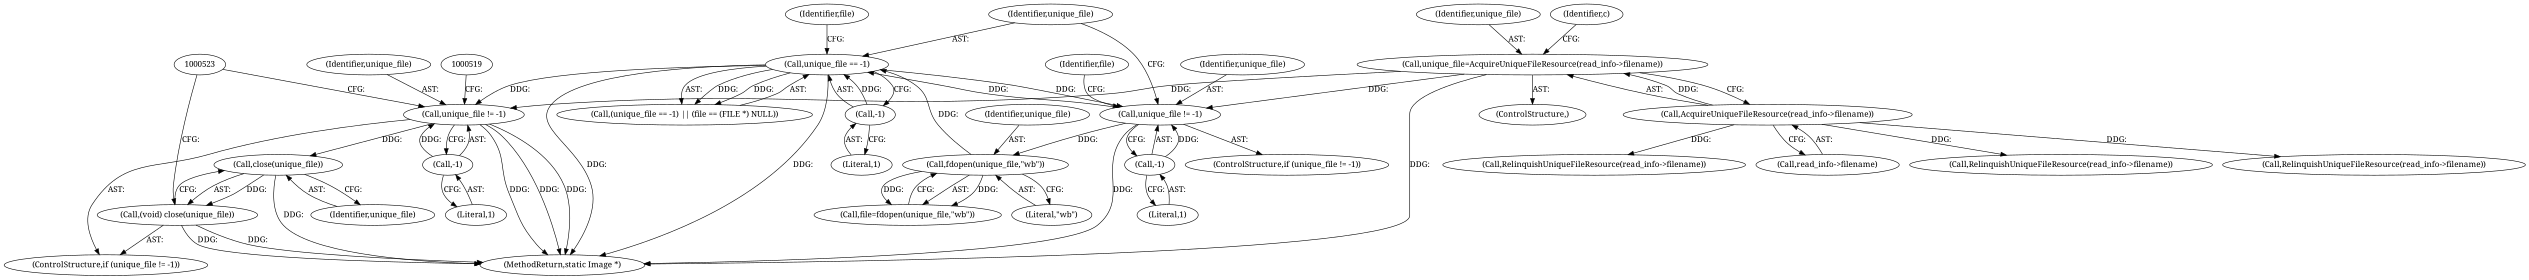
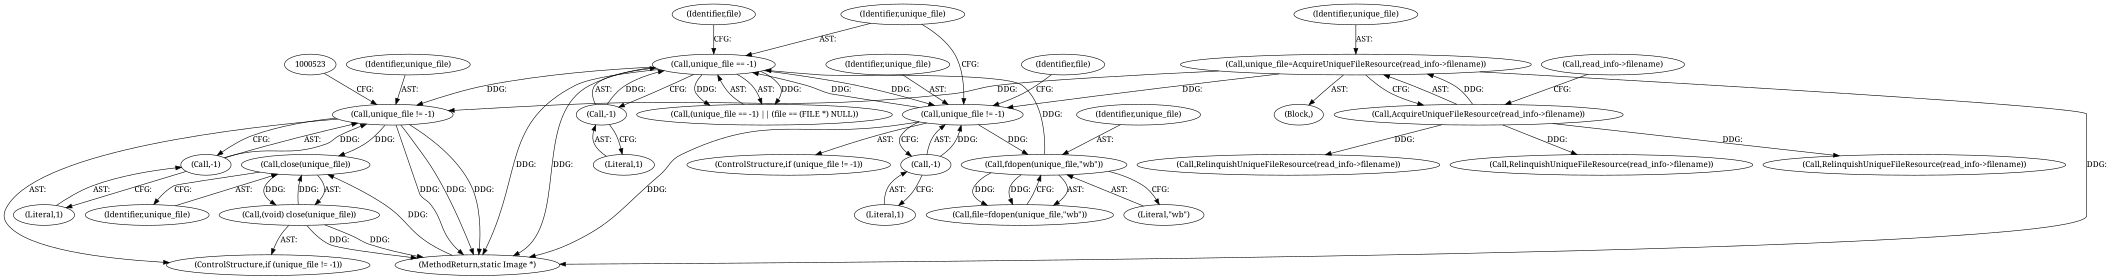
(1587, 14) -> none
(467, 65) -> none
(1533, 115) -> (1299, 115)
(182, 136) -> none
(1825, 140) -> (1563, 90)
(1785, 141) -> none
(189, 190) -> (310, 190)
(350, 251) -> (395, 213)
